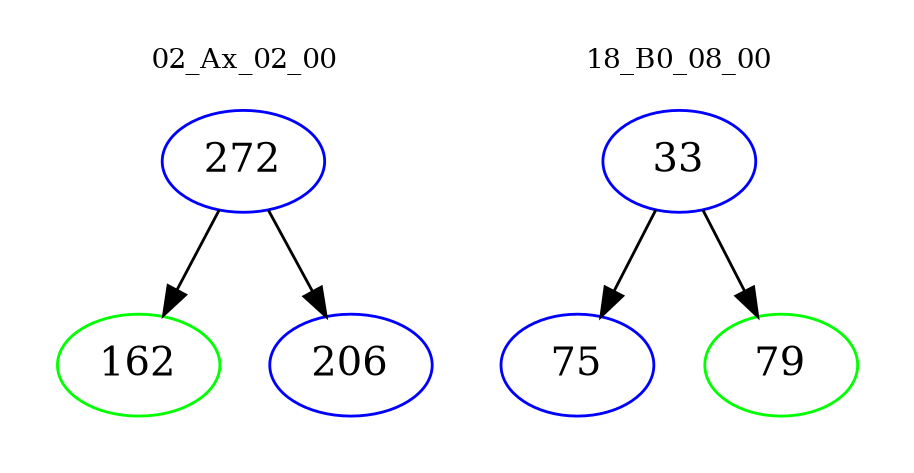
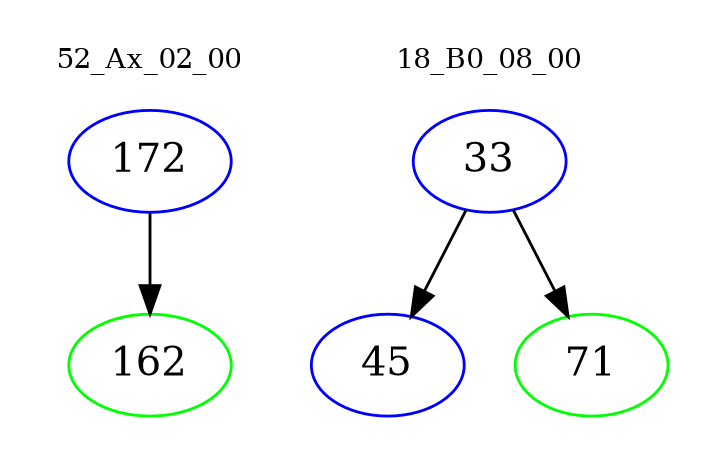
(245, 61) -> (150, 61)
(243, 161) -> (150, 161)
(351, 365) -> none
(577, 365) -> (388, 365)
(781, 365) -> (592, 365)
